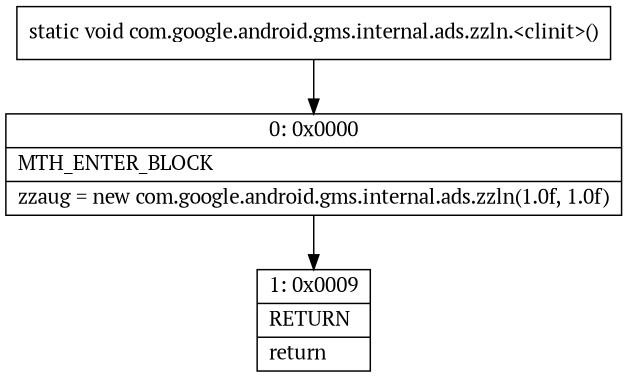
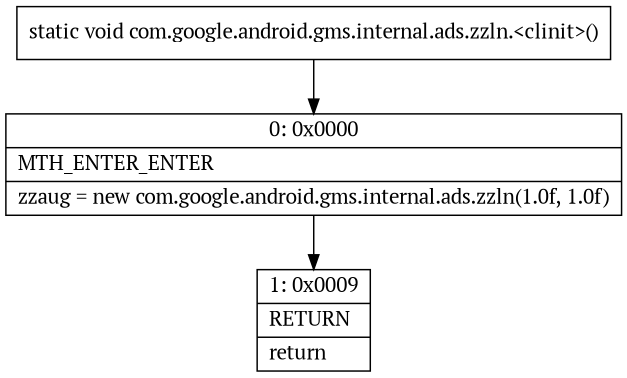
(115, 164) -> (116, 164)
